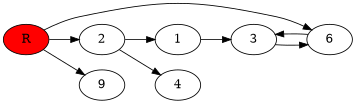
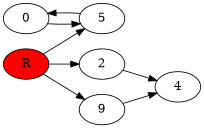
(178, 40) -> none
(254, 40) -> (26, 19)
(330, 40) -> (102, 19)
none -> (136, 99)
